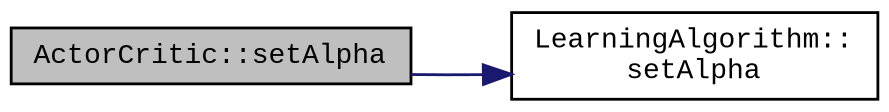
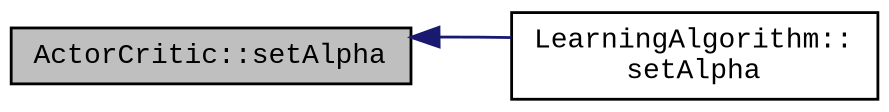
(447, 75) -> (475, 37)
